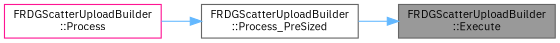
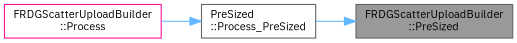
(280, 21) -> (259, 21)
(477, 21) -> (434, 21)
